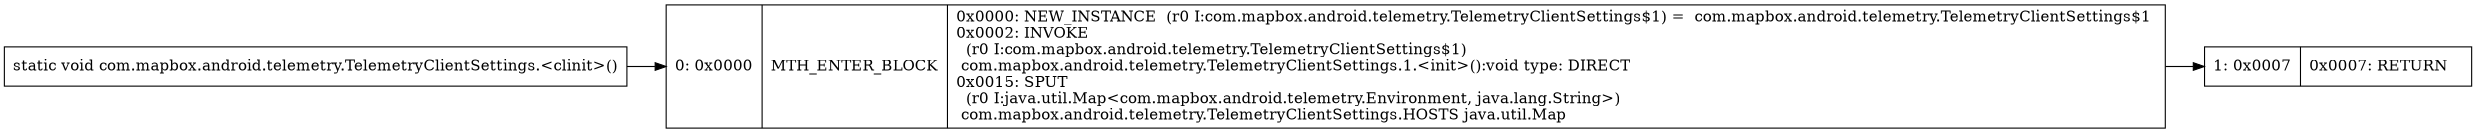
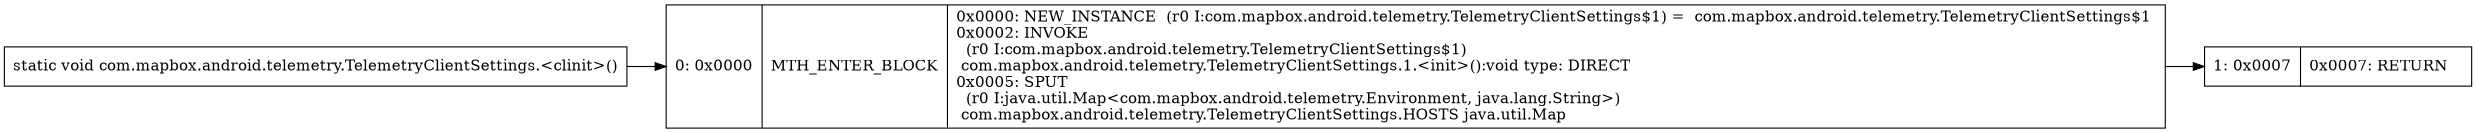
(1017, 82) -> (1017, 82)
